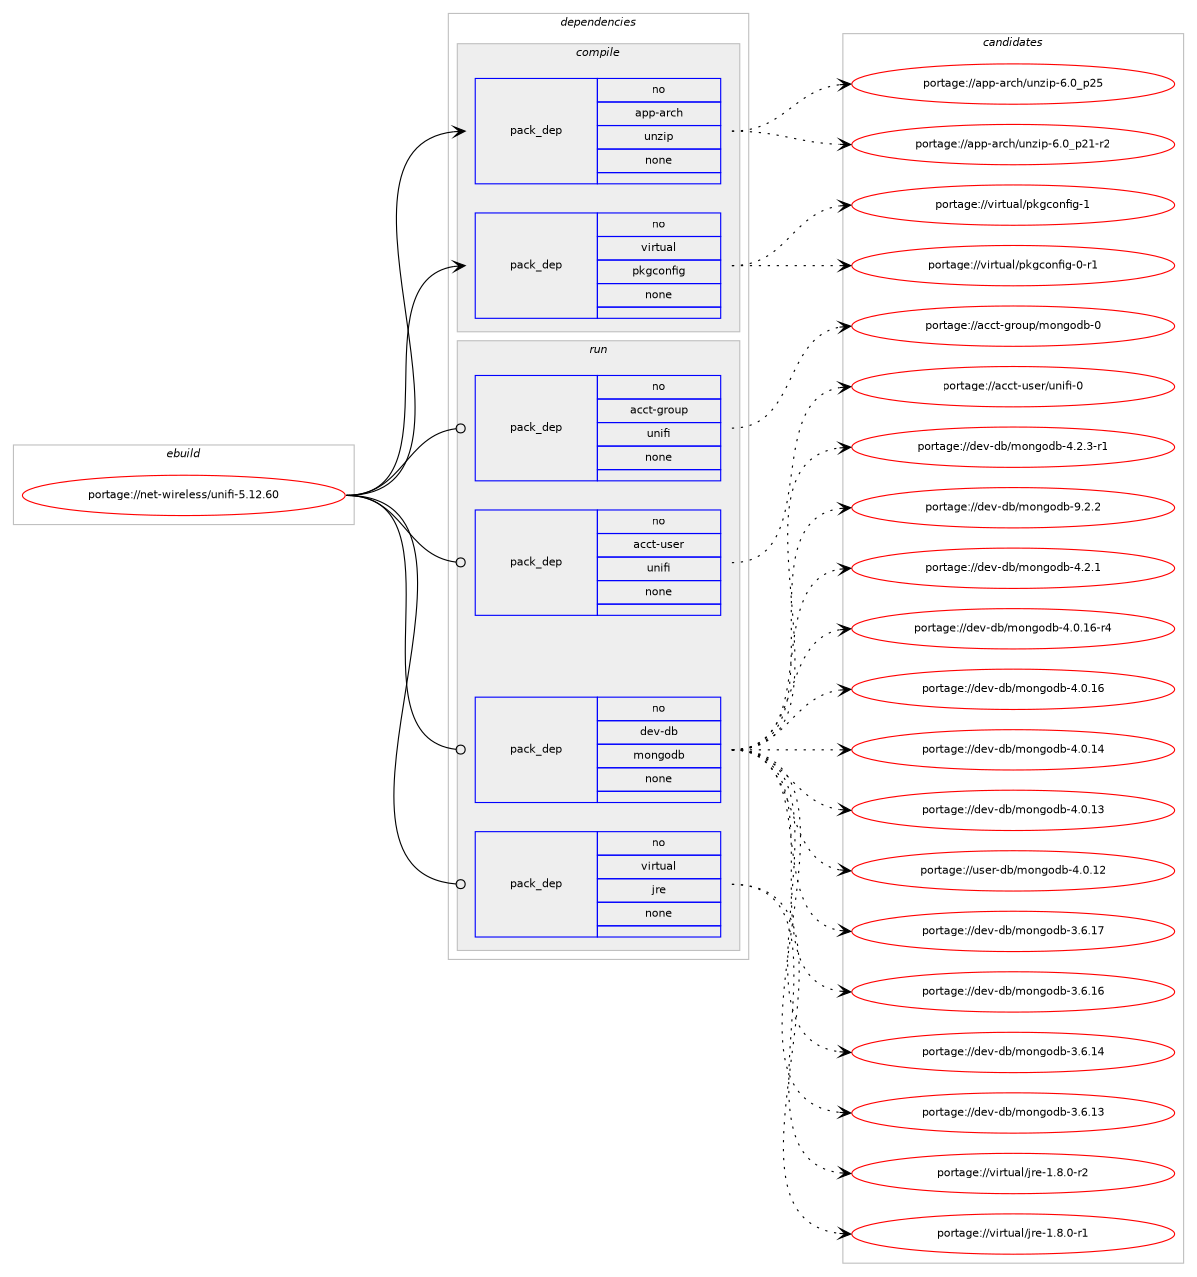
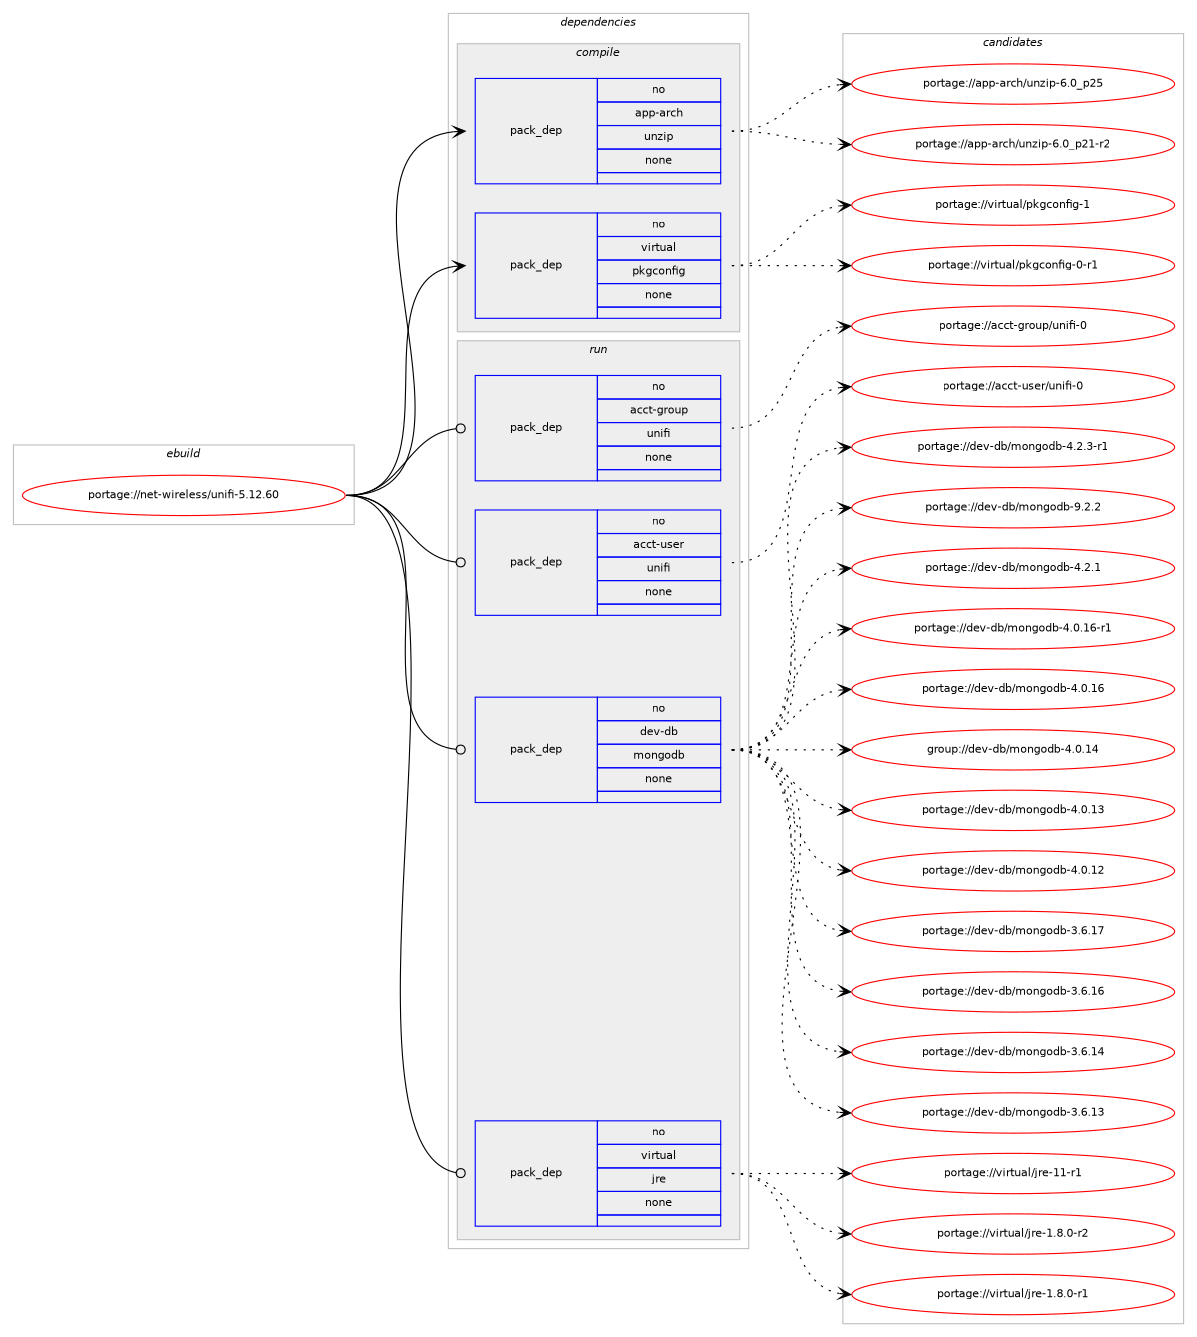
(1013, 326) -> (1013, 326)
(1013, 629) -> (1013, 629)
(1013, 750) -> (1013, 750)
(1013, 871) -> (1013, 871)
none -> (1013, 1174)
